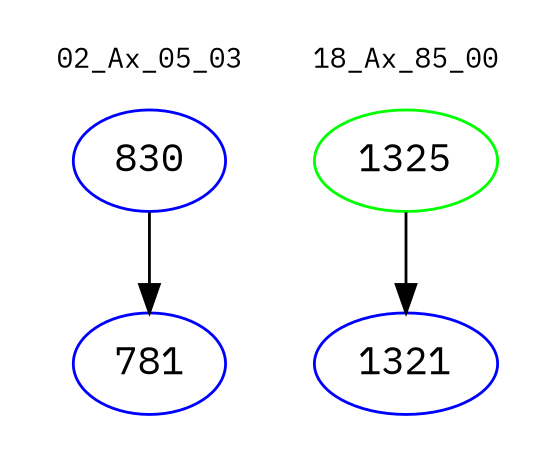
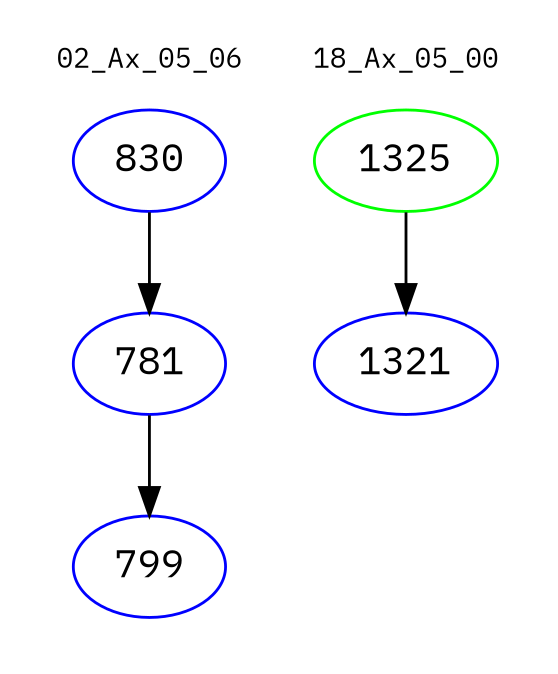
(151, 61) -> (151, 61)
(407, 61) -> (407, 61)
none -> (149, 567)
